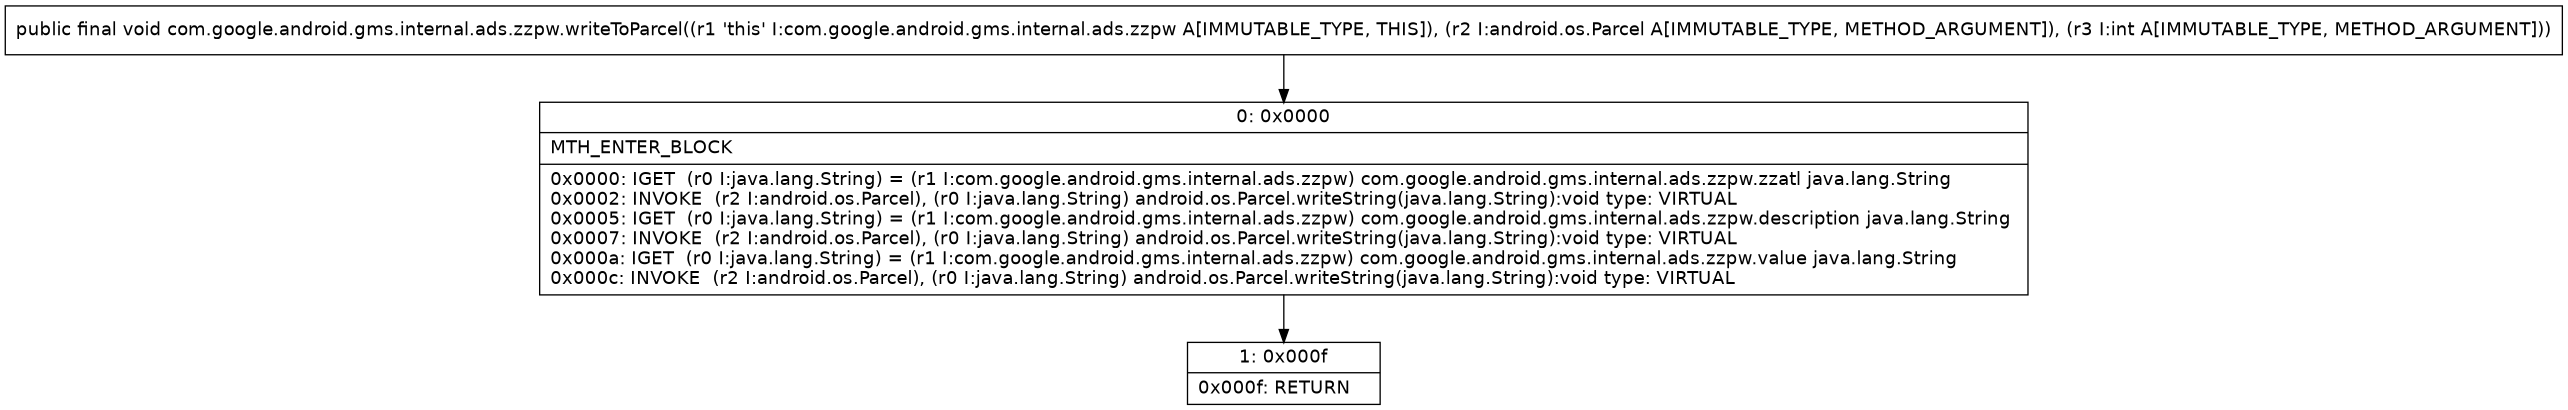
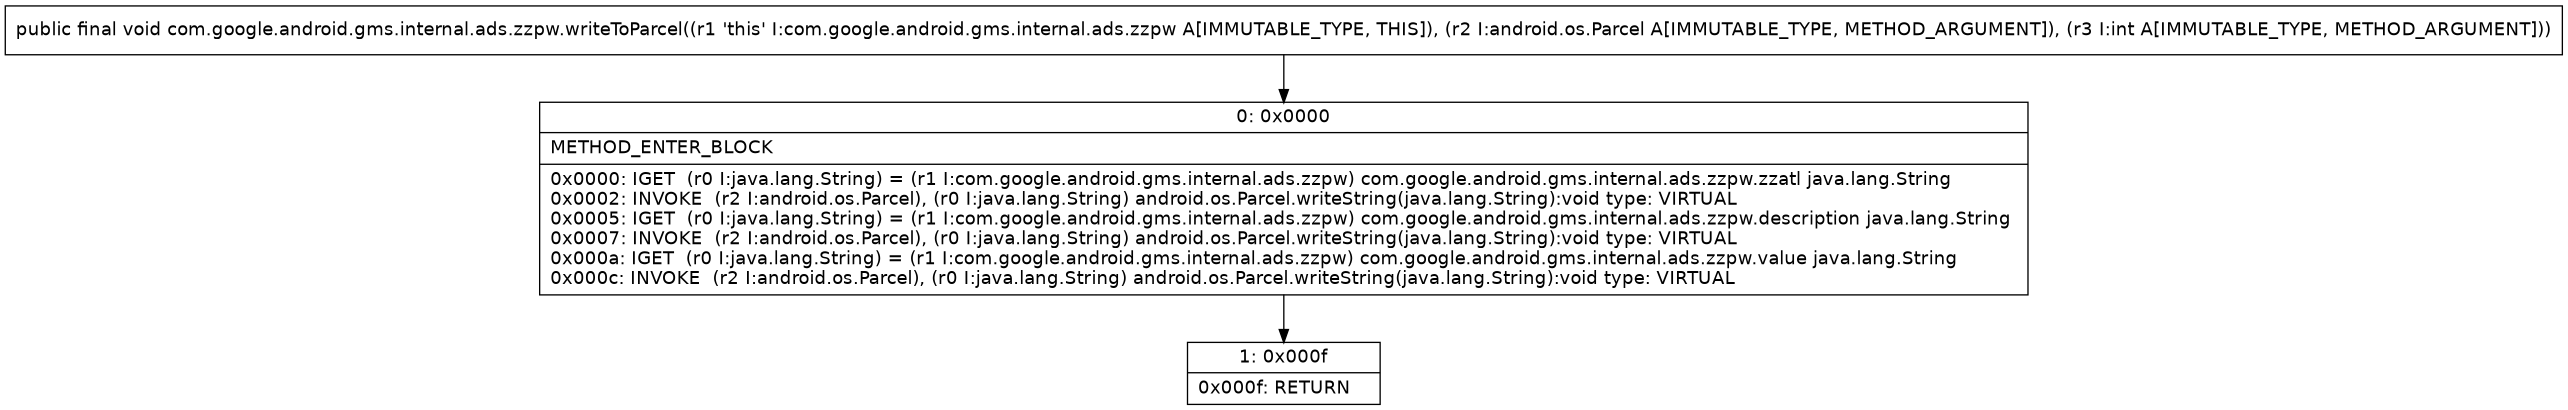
(642, 148) -> (662, 148)
